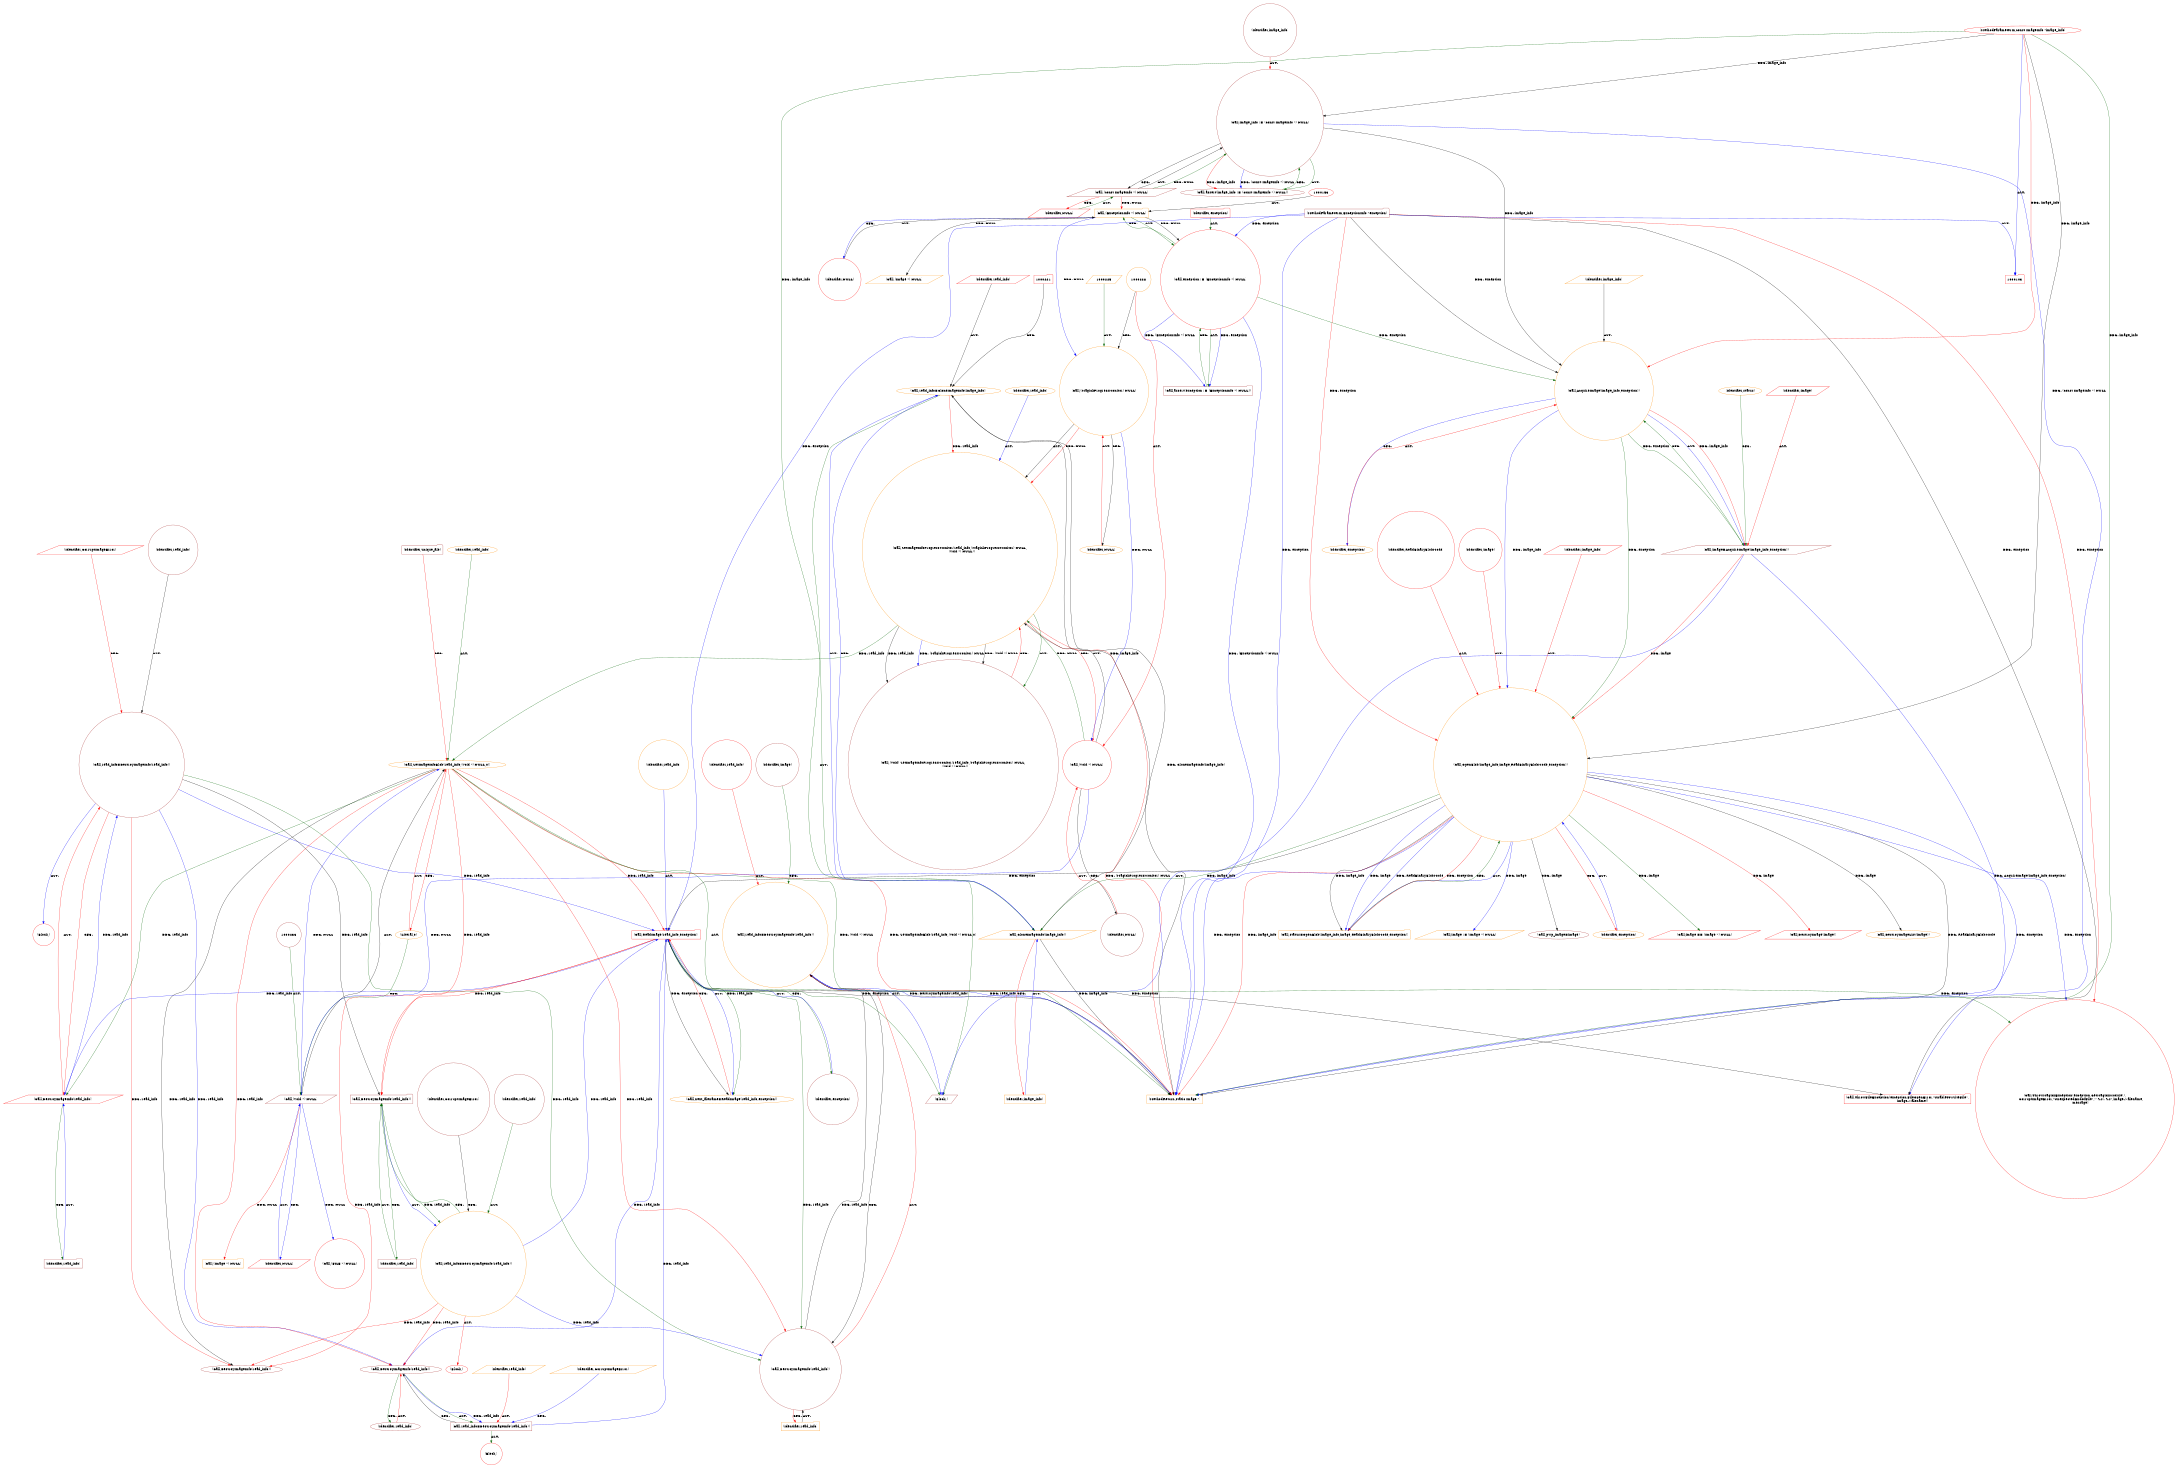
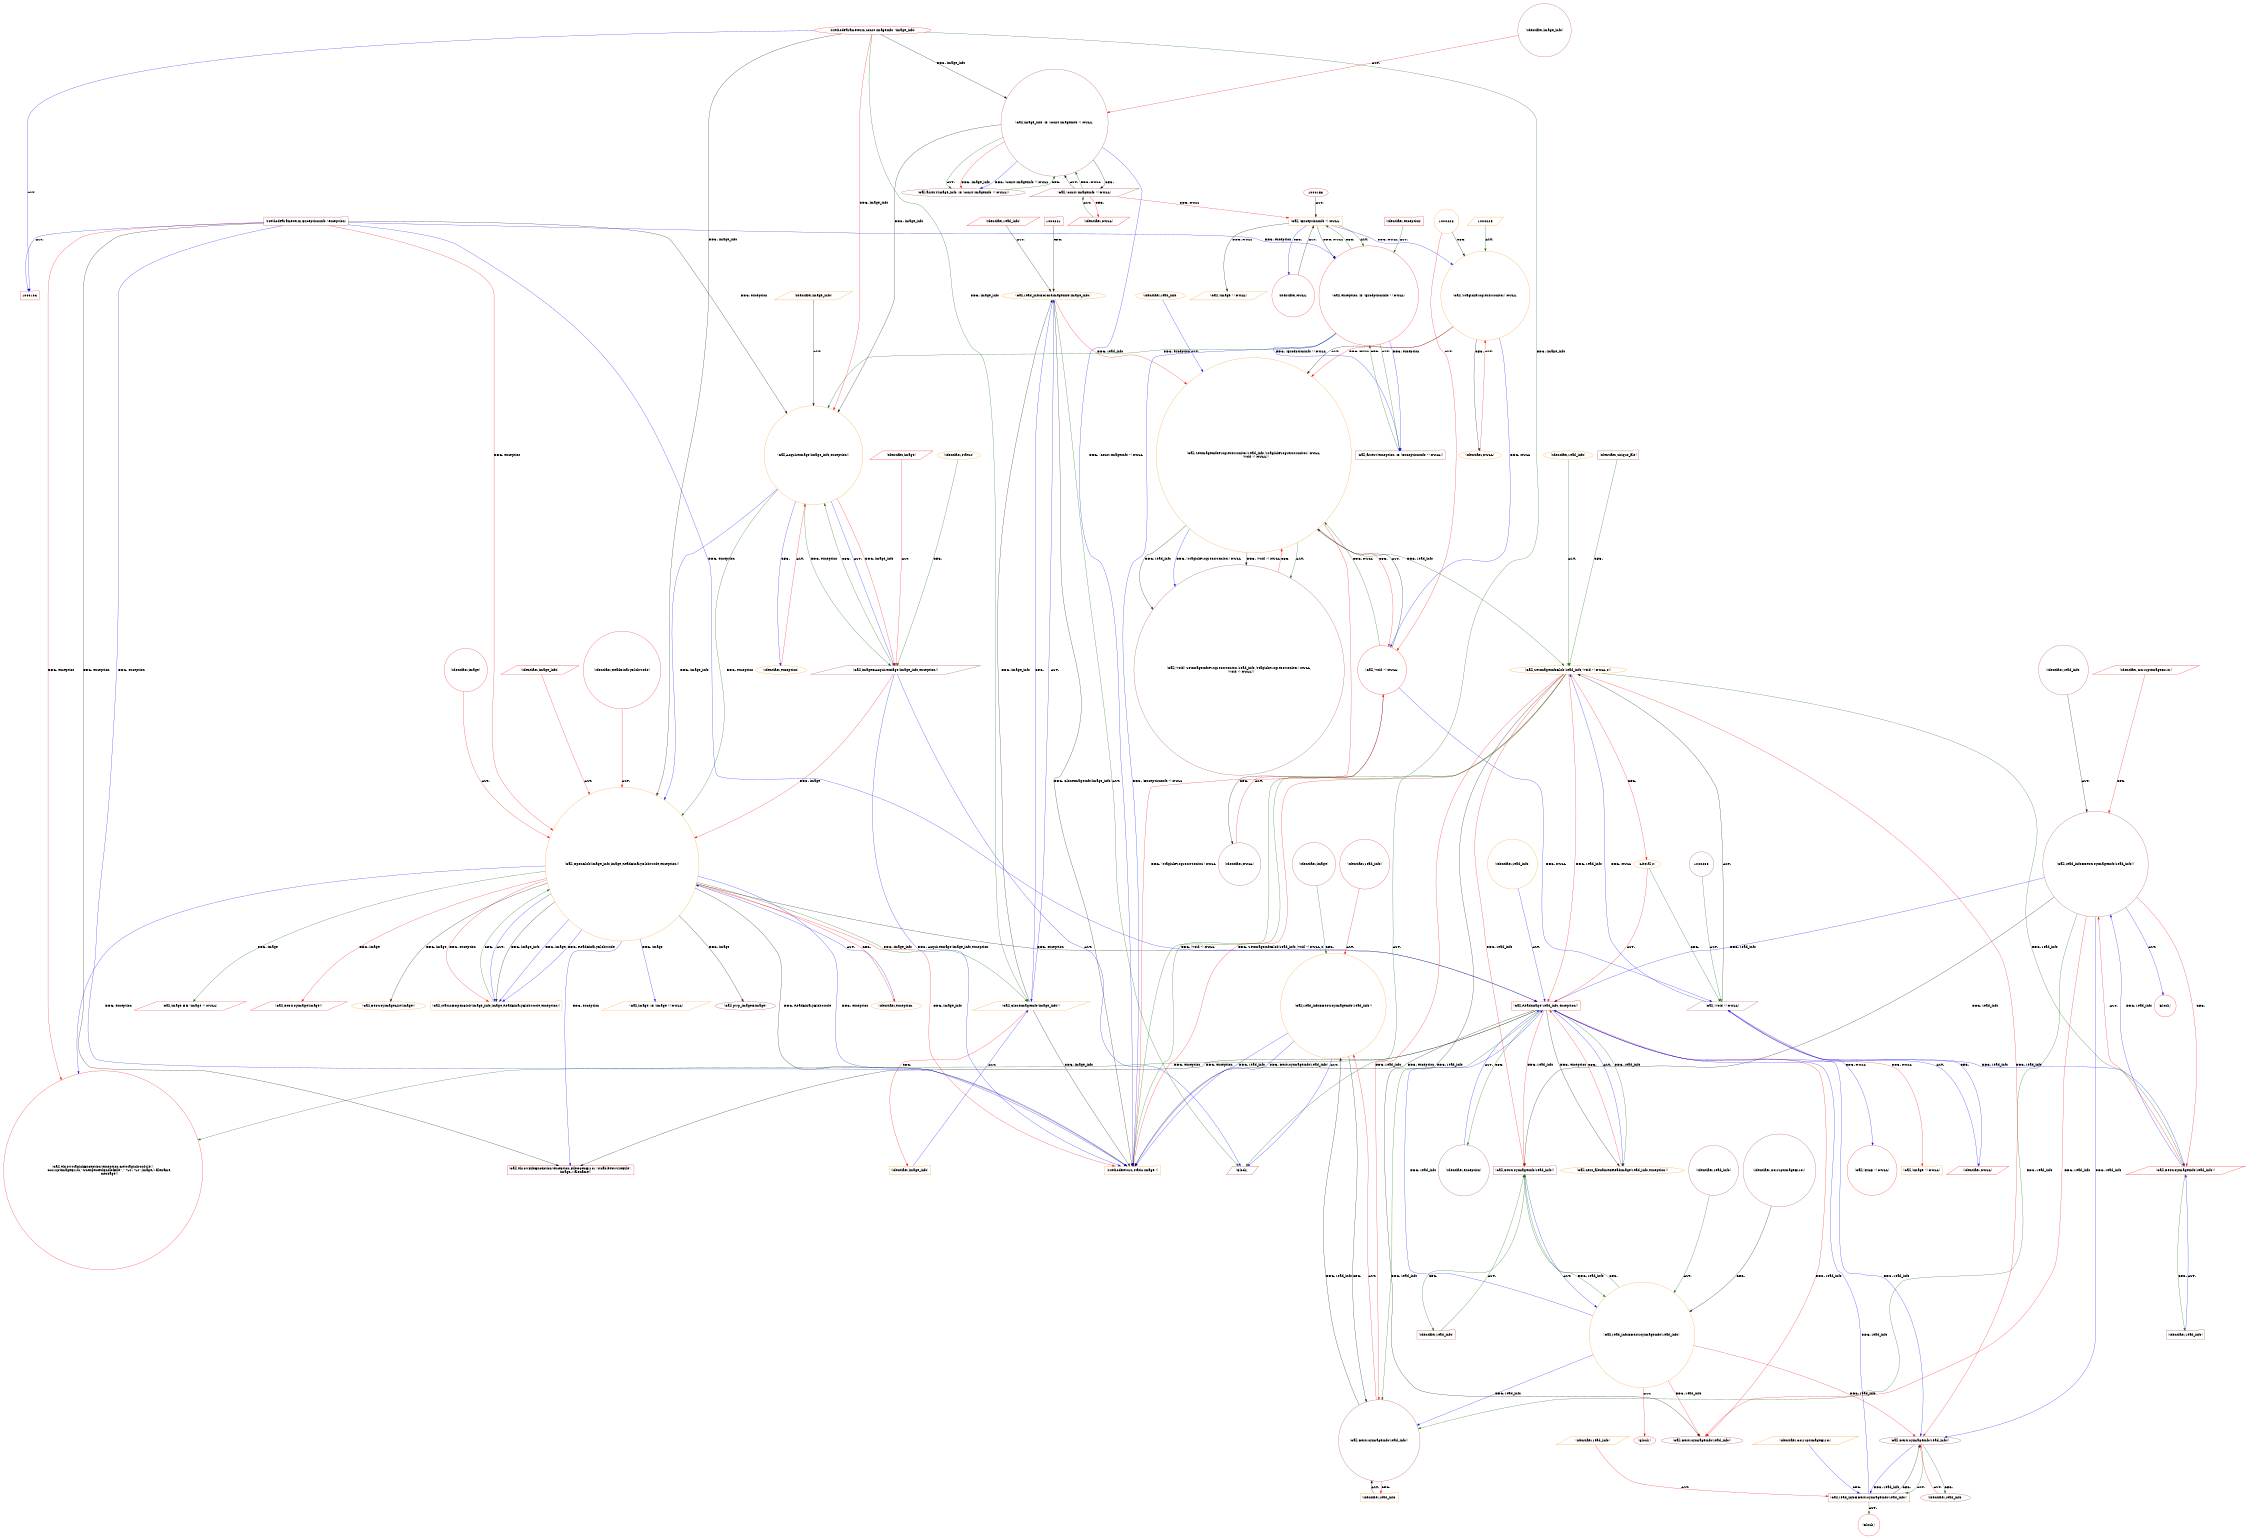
(435, 656) -> (1594, 561)
(420, 849) -> (1624, 949)
